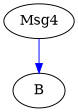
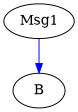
(39, 21) -> (39, 21)
